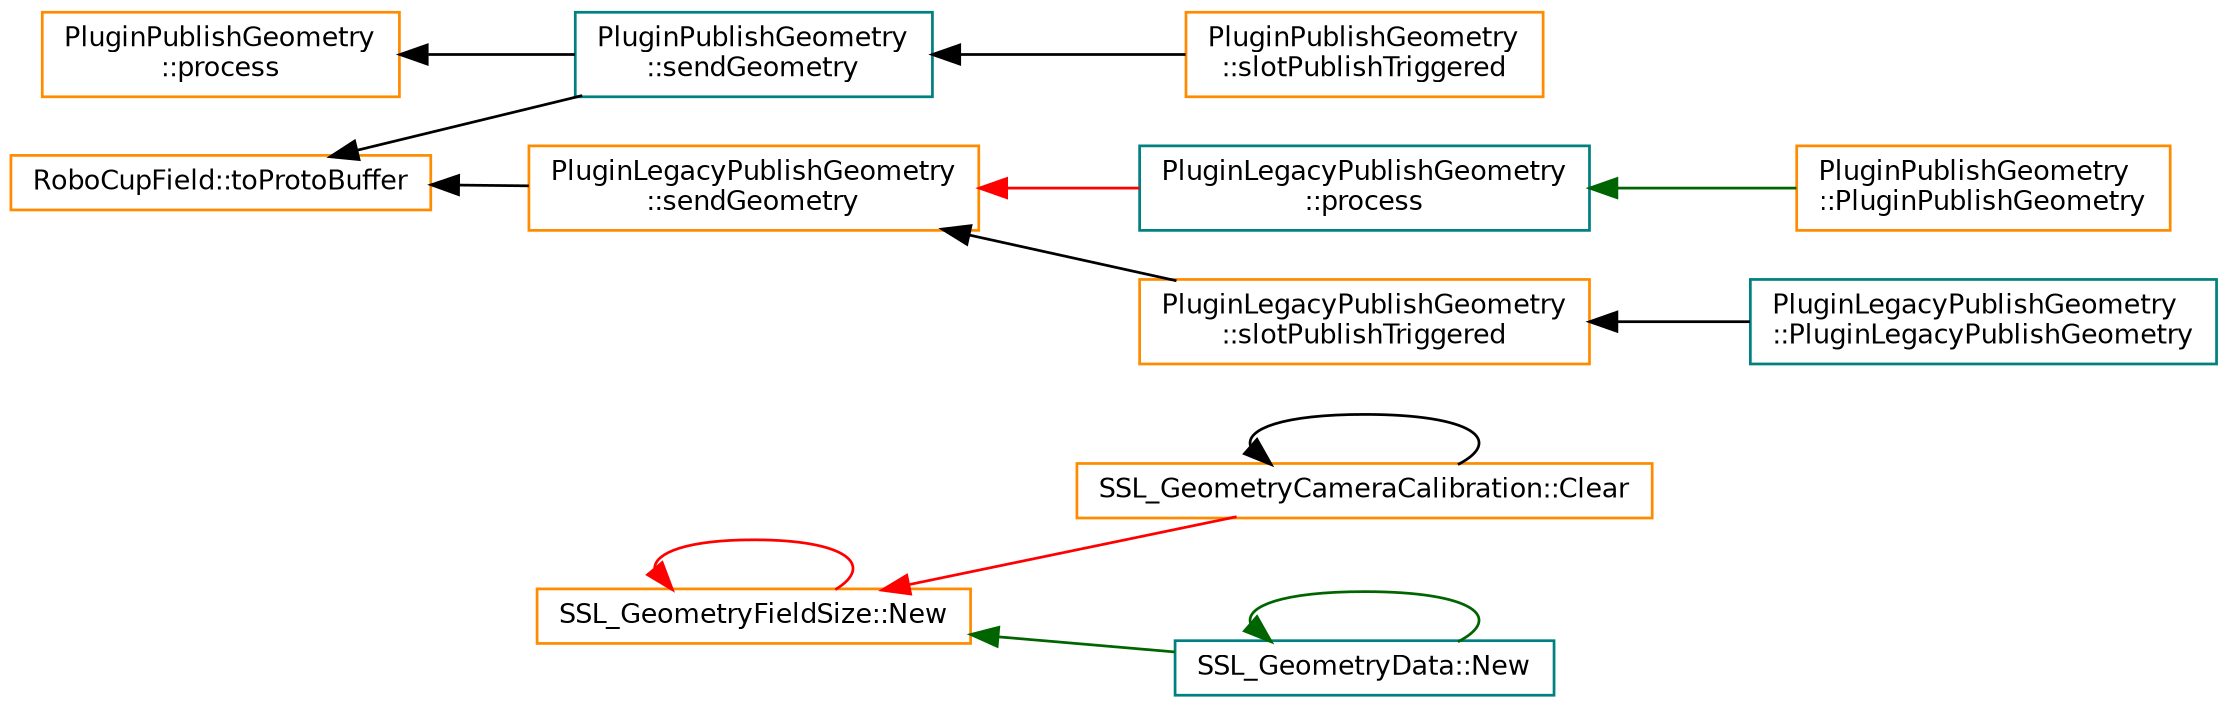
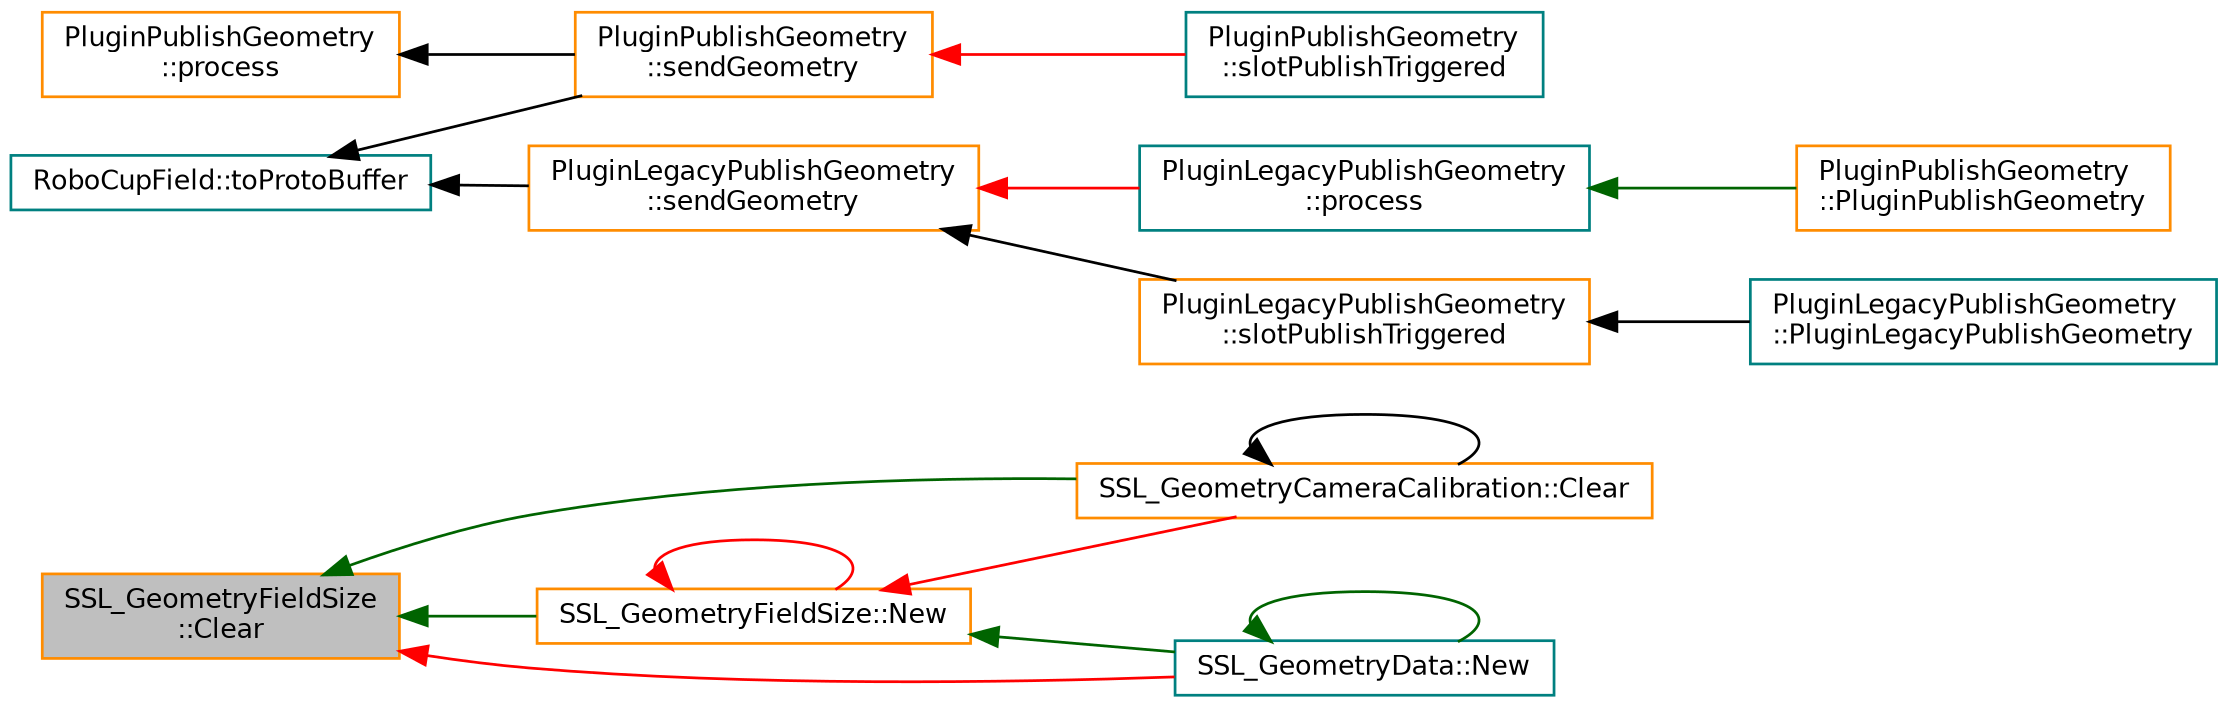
(754, 55) -> (754, 55)
(1073, 55) -> (1073, 55)
(1365, 55) -> (1365, 55)
(221, 183) -> (221, 183)
none -> (221, 616)
